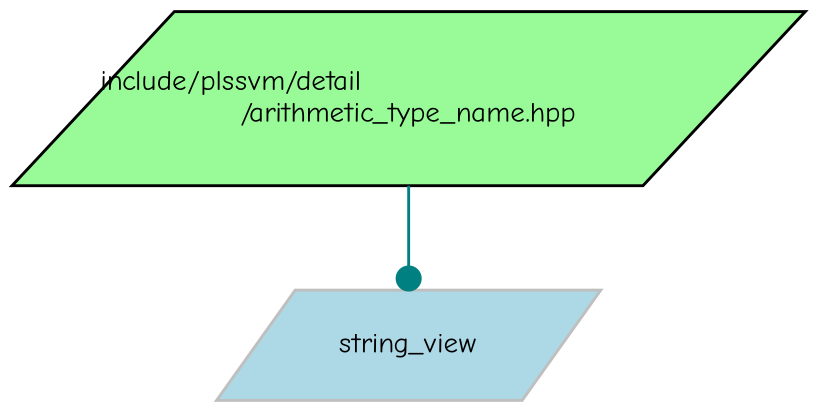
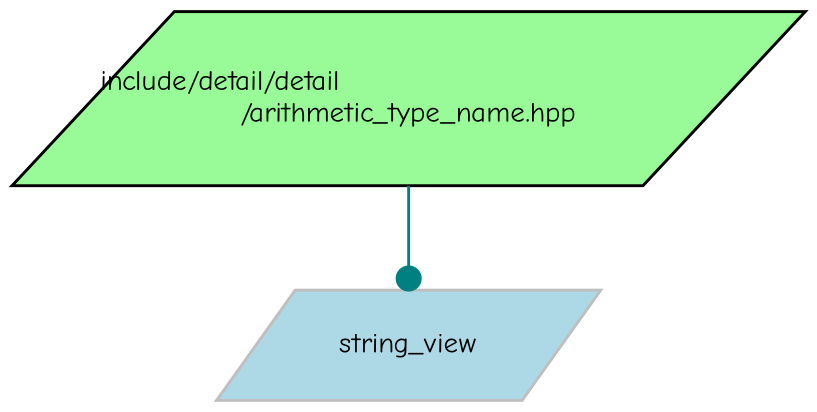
(409, 99) -> (409, 99)
